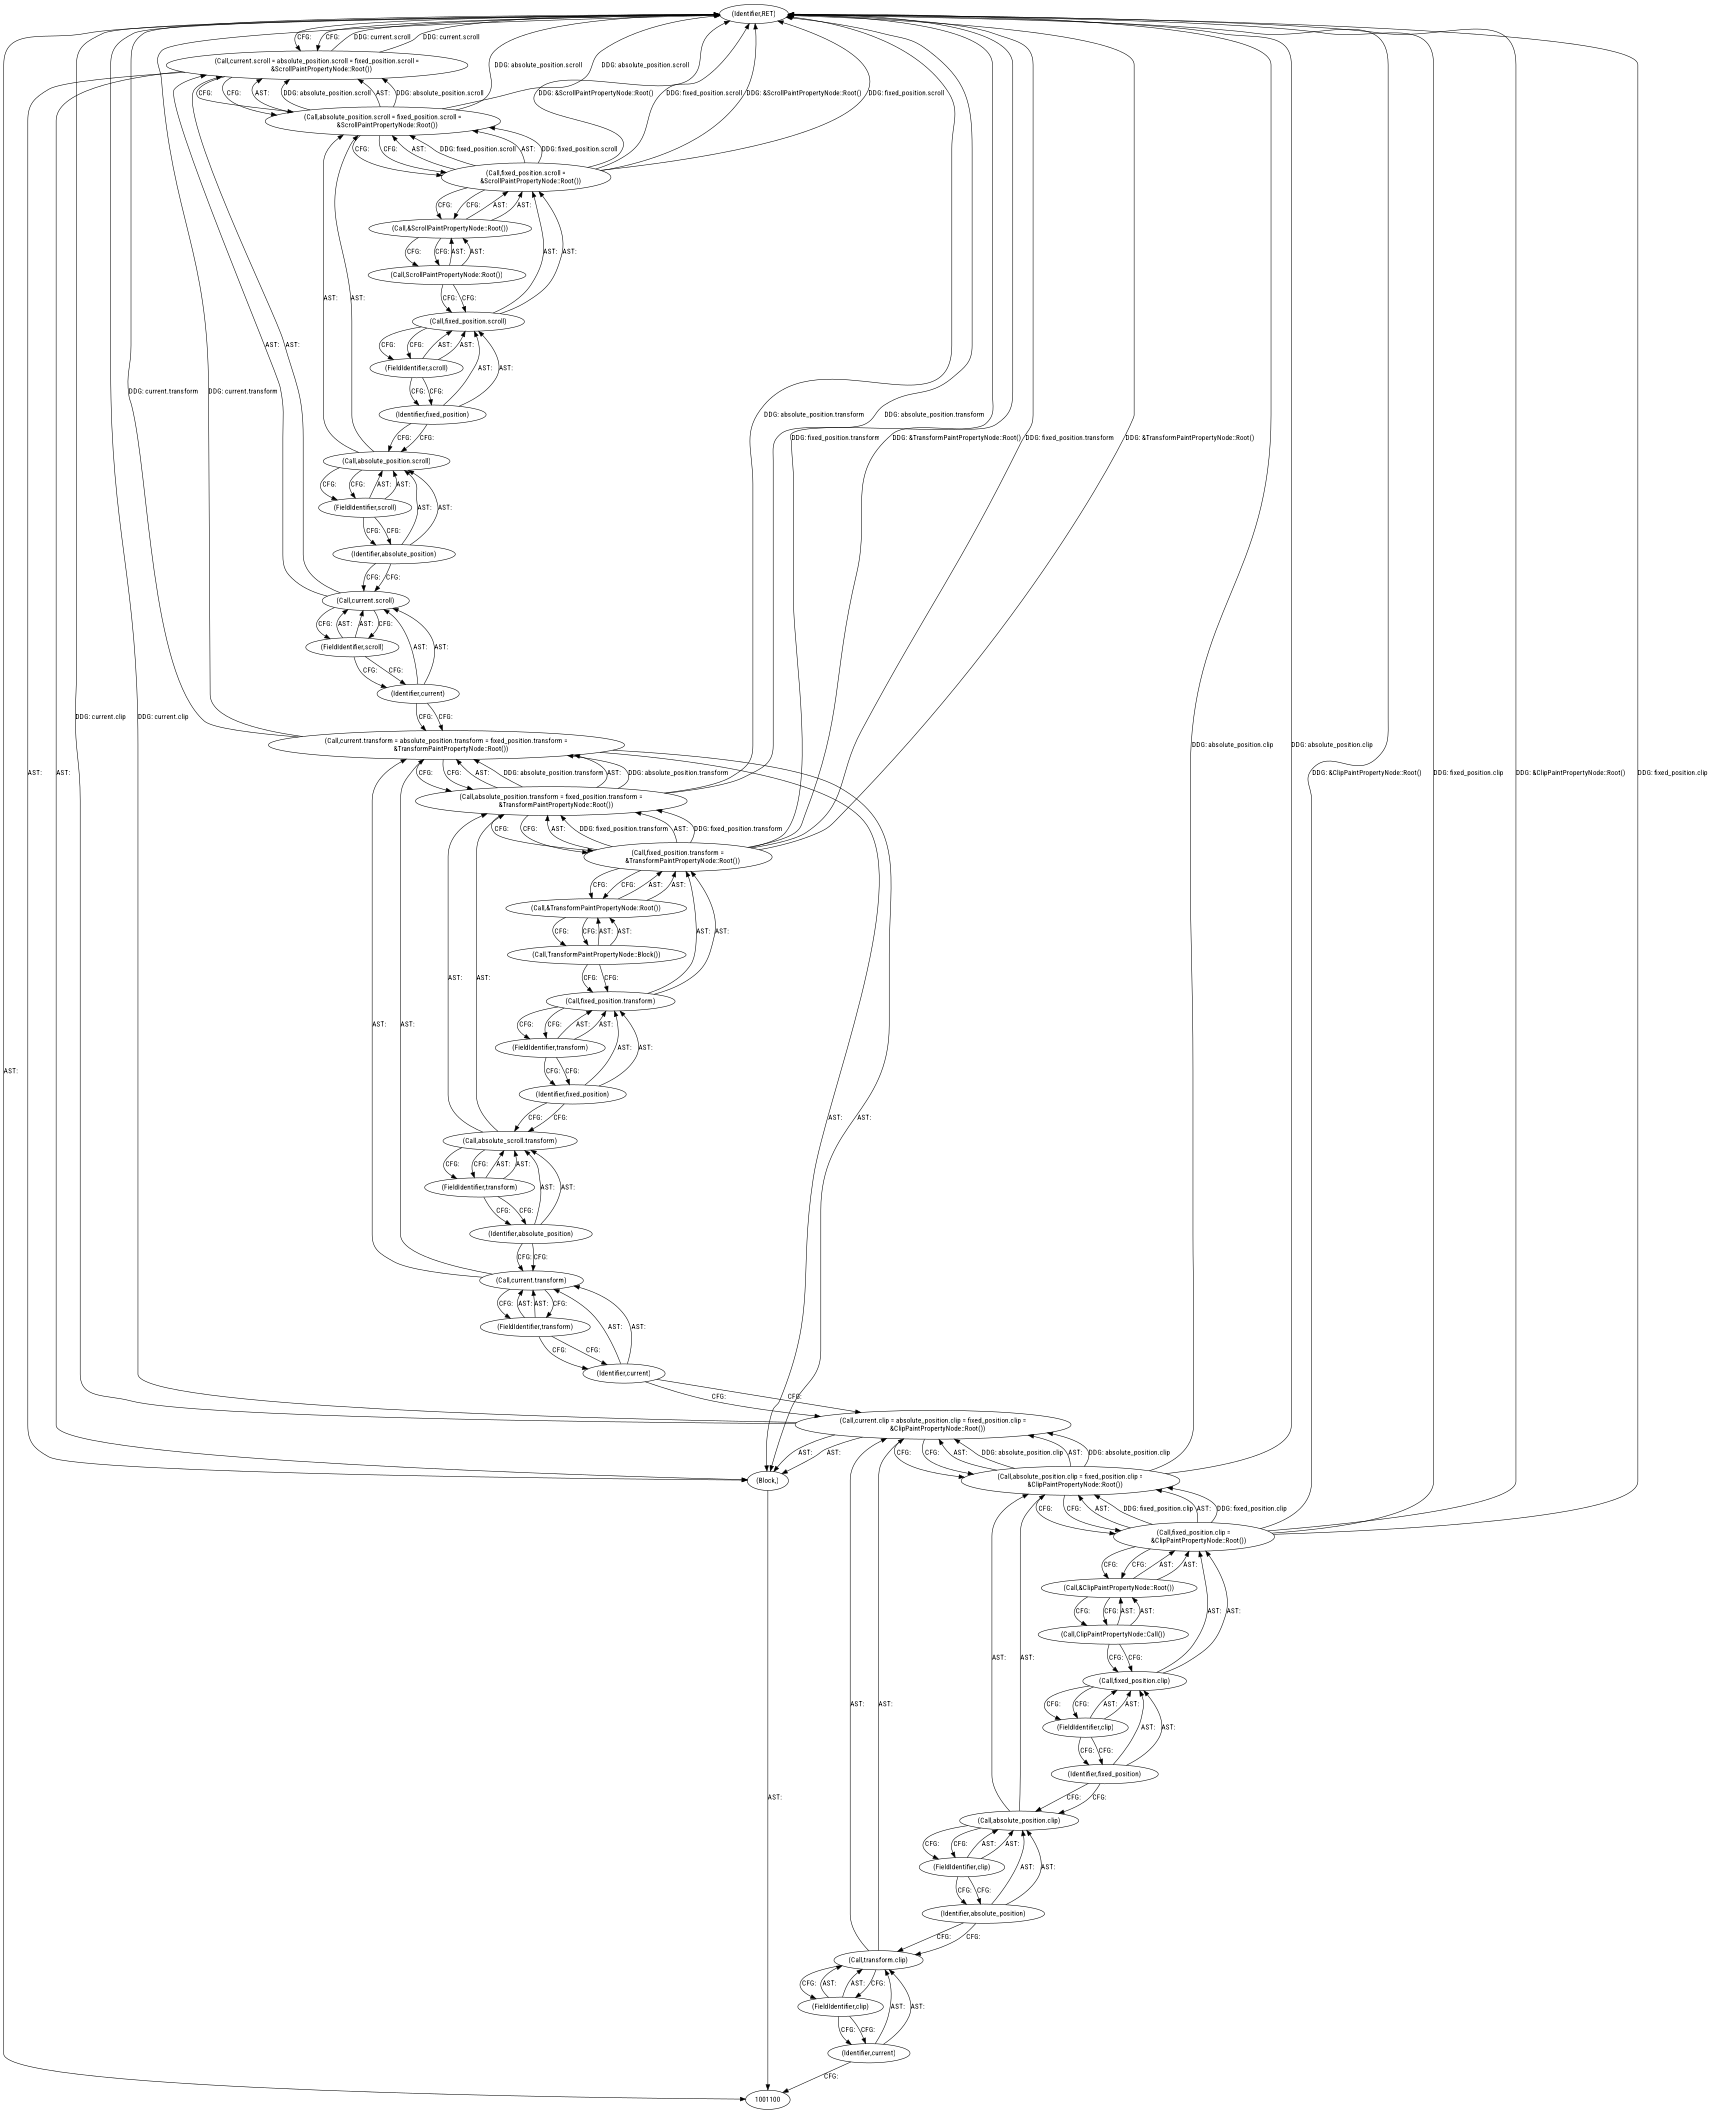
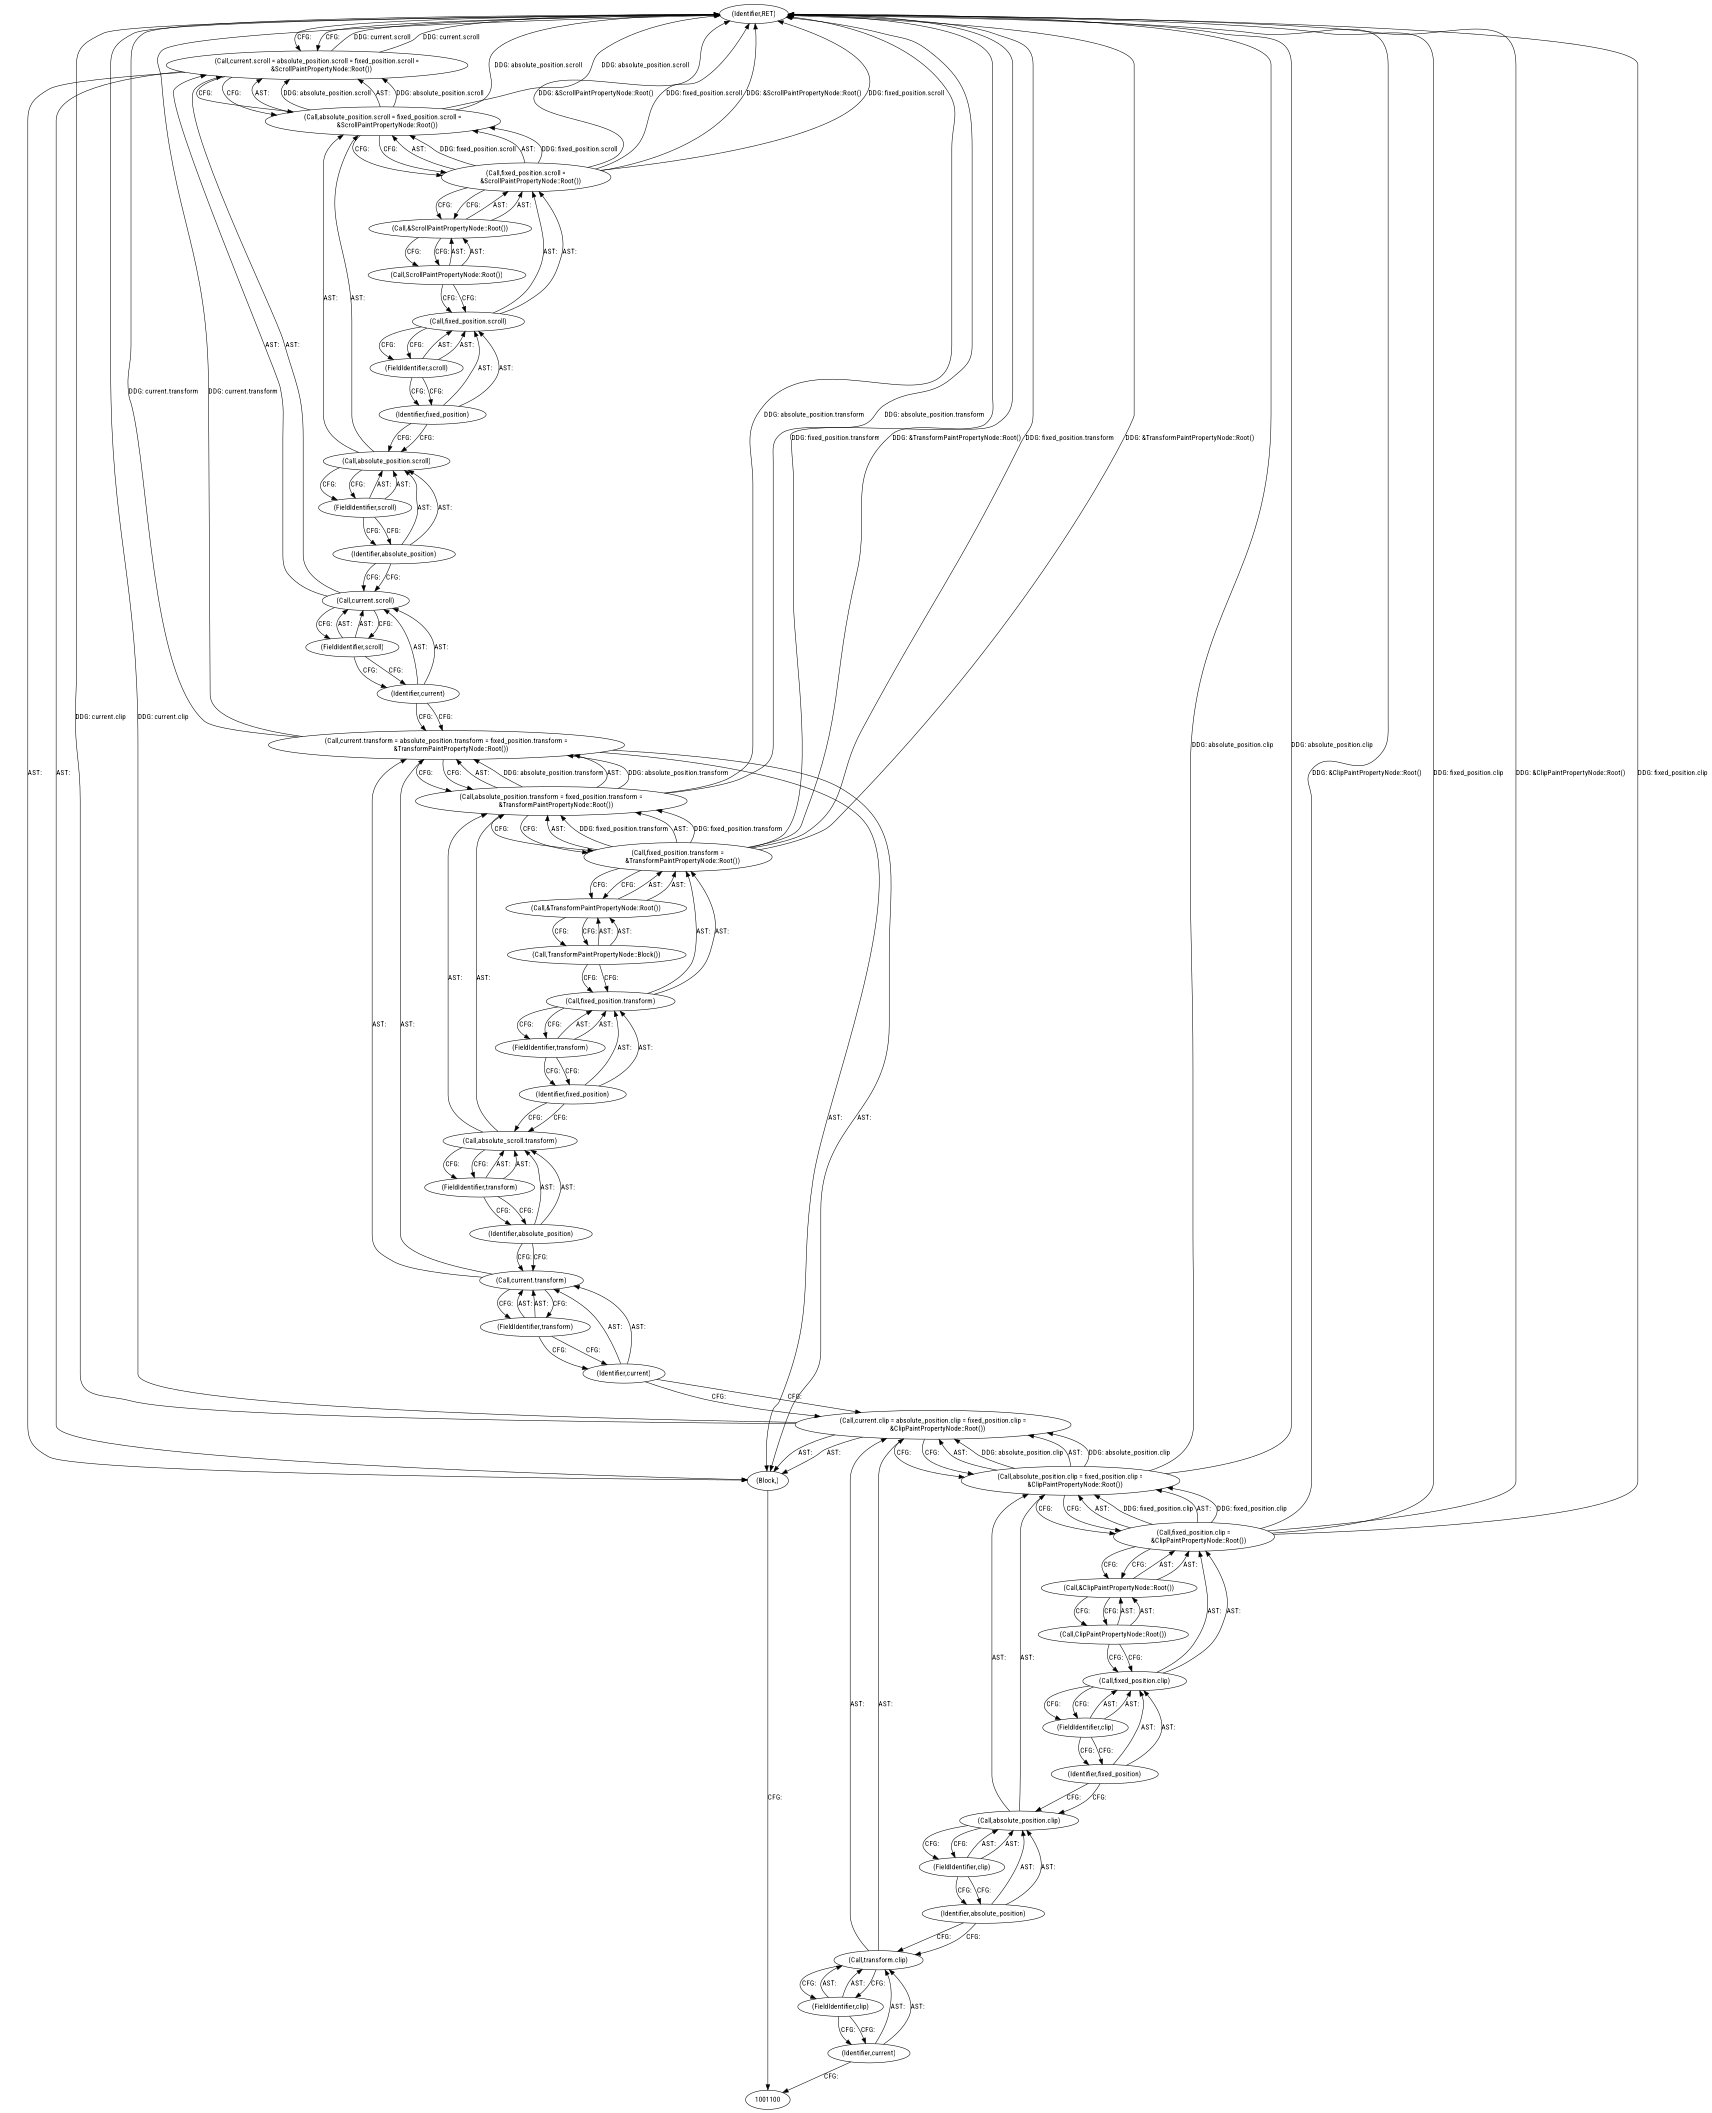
(4, 1063) -> none
(1113, 1635) -> (1113, 1635)
(776, 1797) -> (776, 1797)
